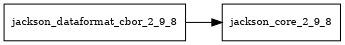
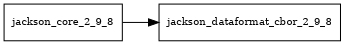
(199, 22) -> (135, 22)
